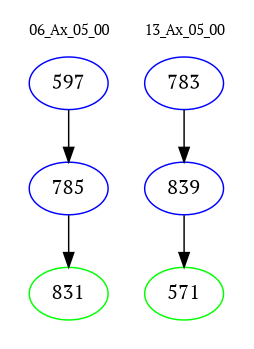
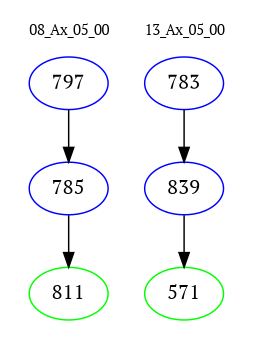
(69, 31) -> (69, 31)
(69, 83) -> (69, 83)
(69, 294) -> (69, 294)
